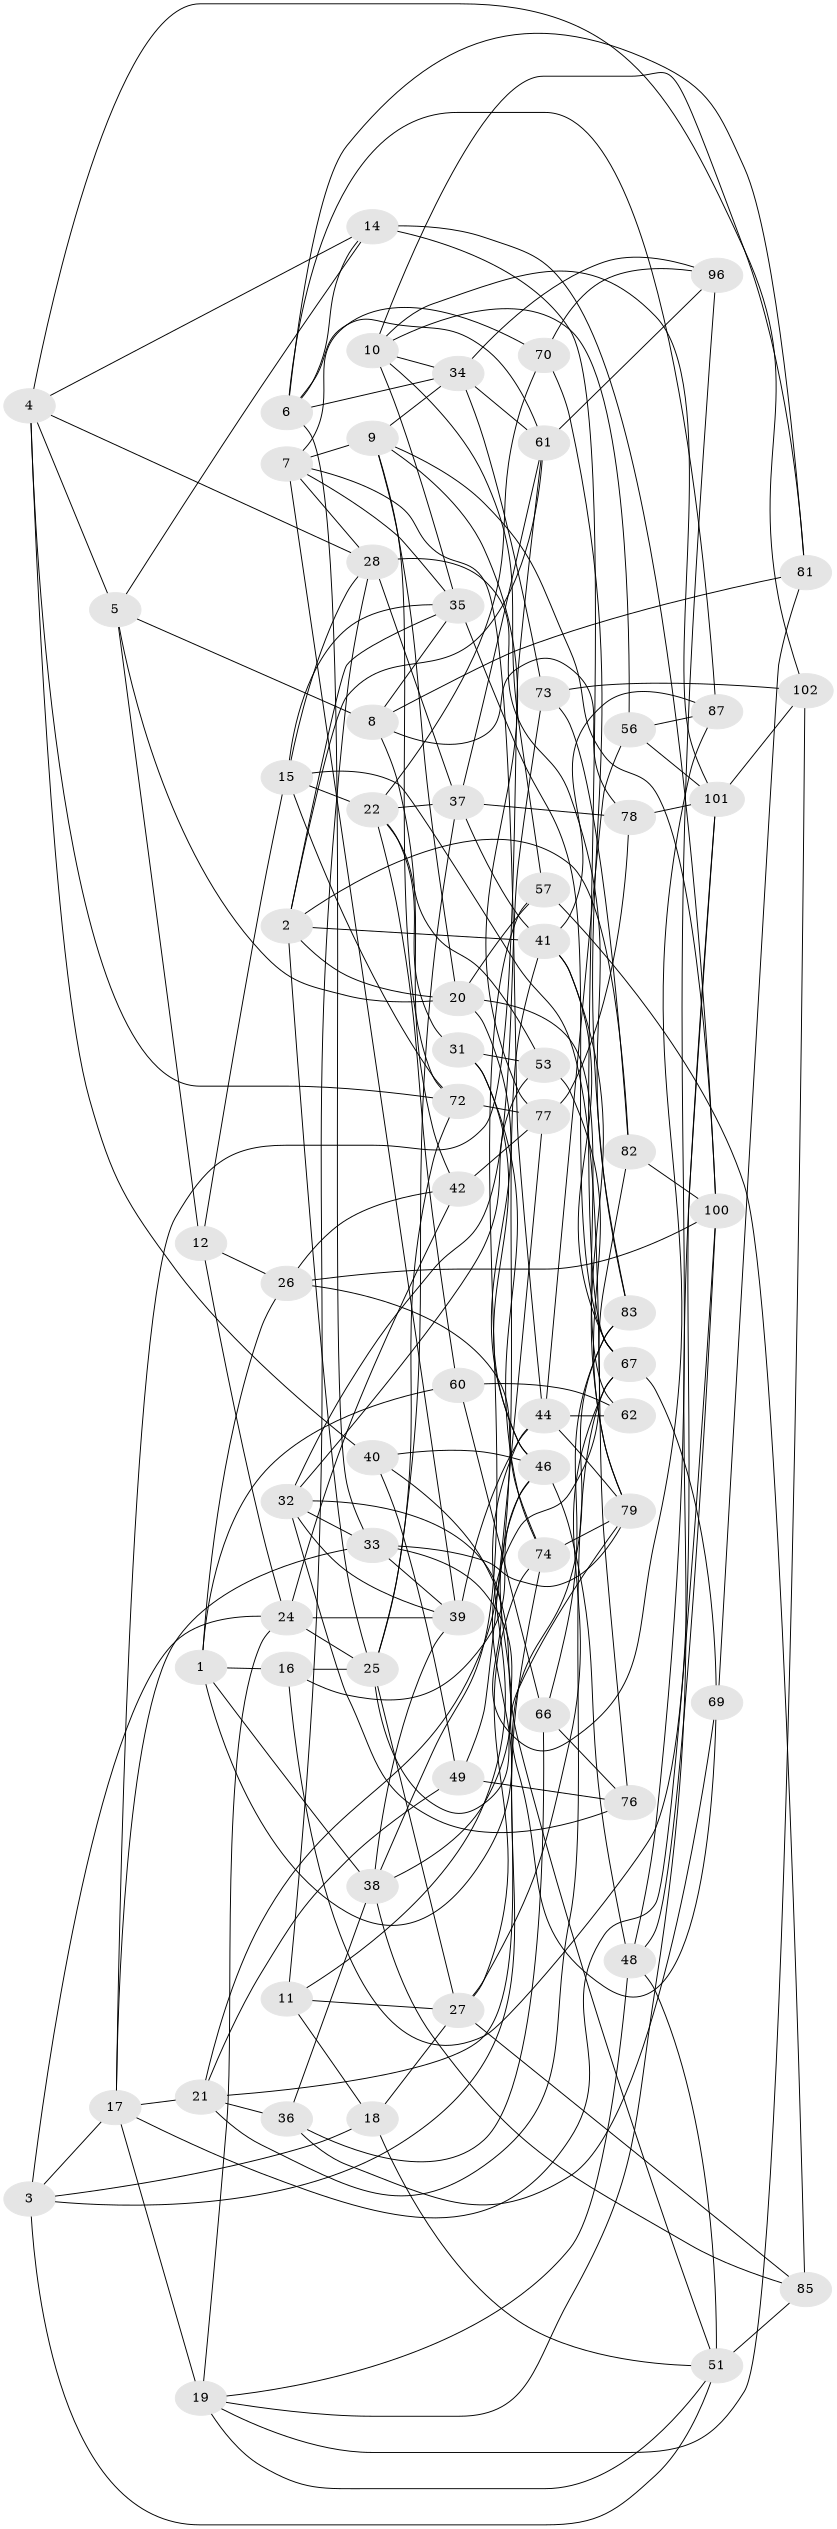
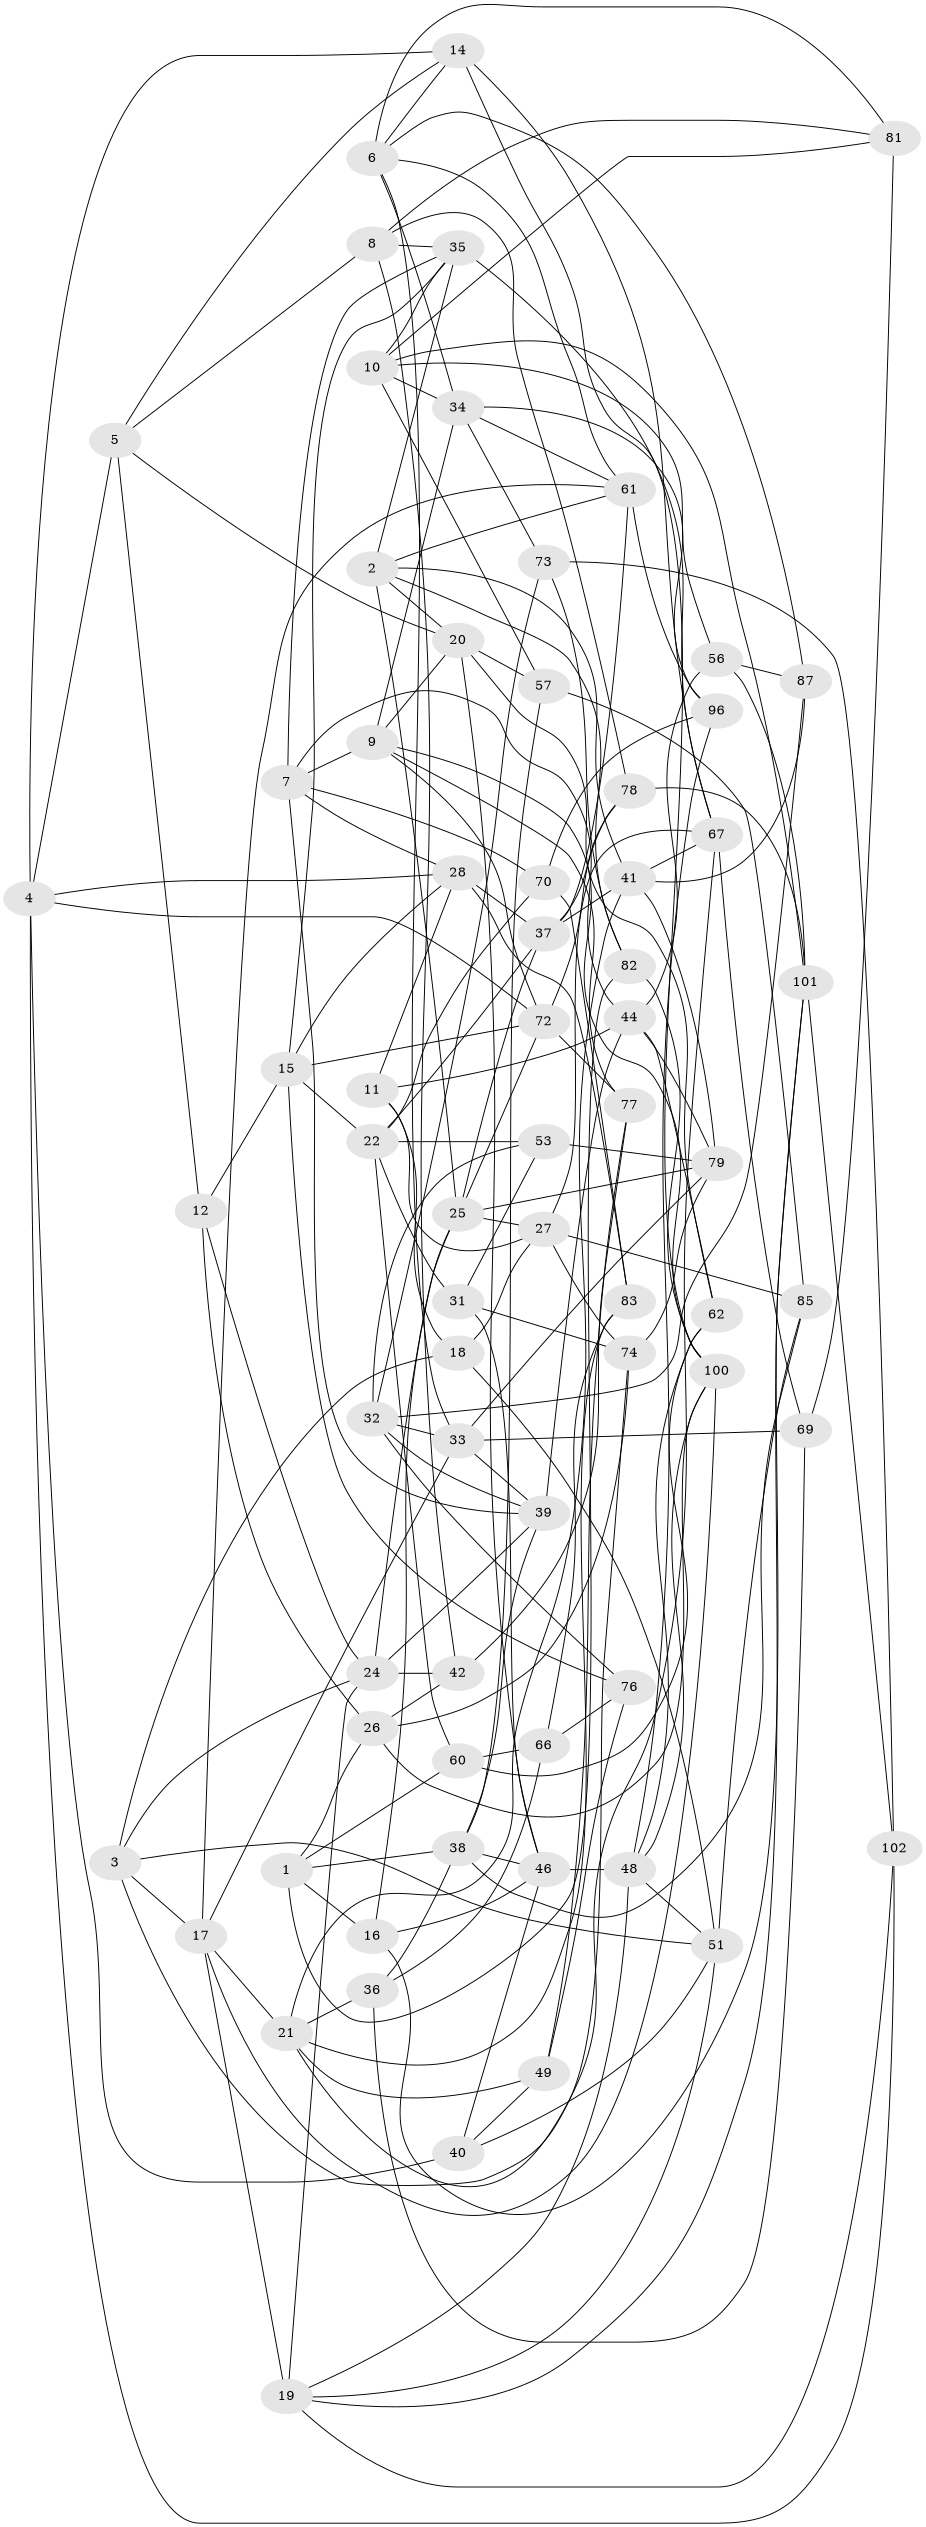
(605, 994) -> (582, 904)
none -> (659, 1562)
